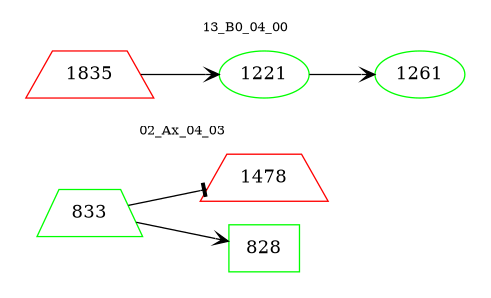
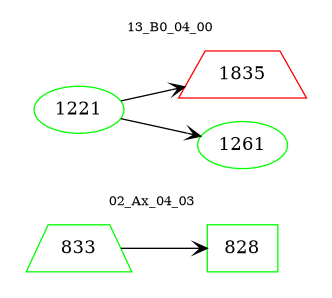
(173, 74) -> (146, 95)
(264, 178) -> none
